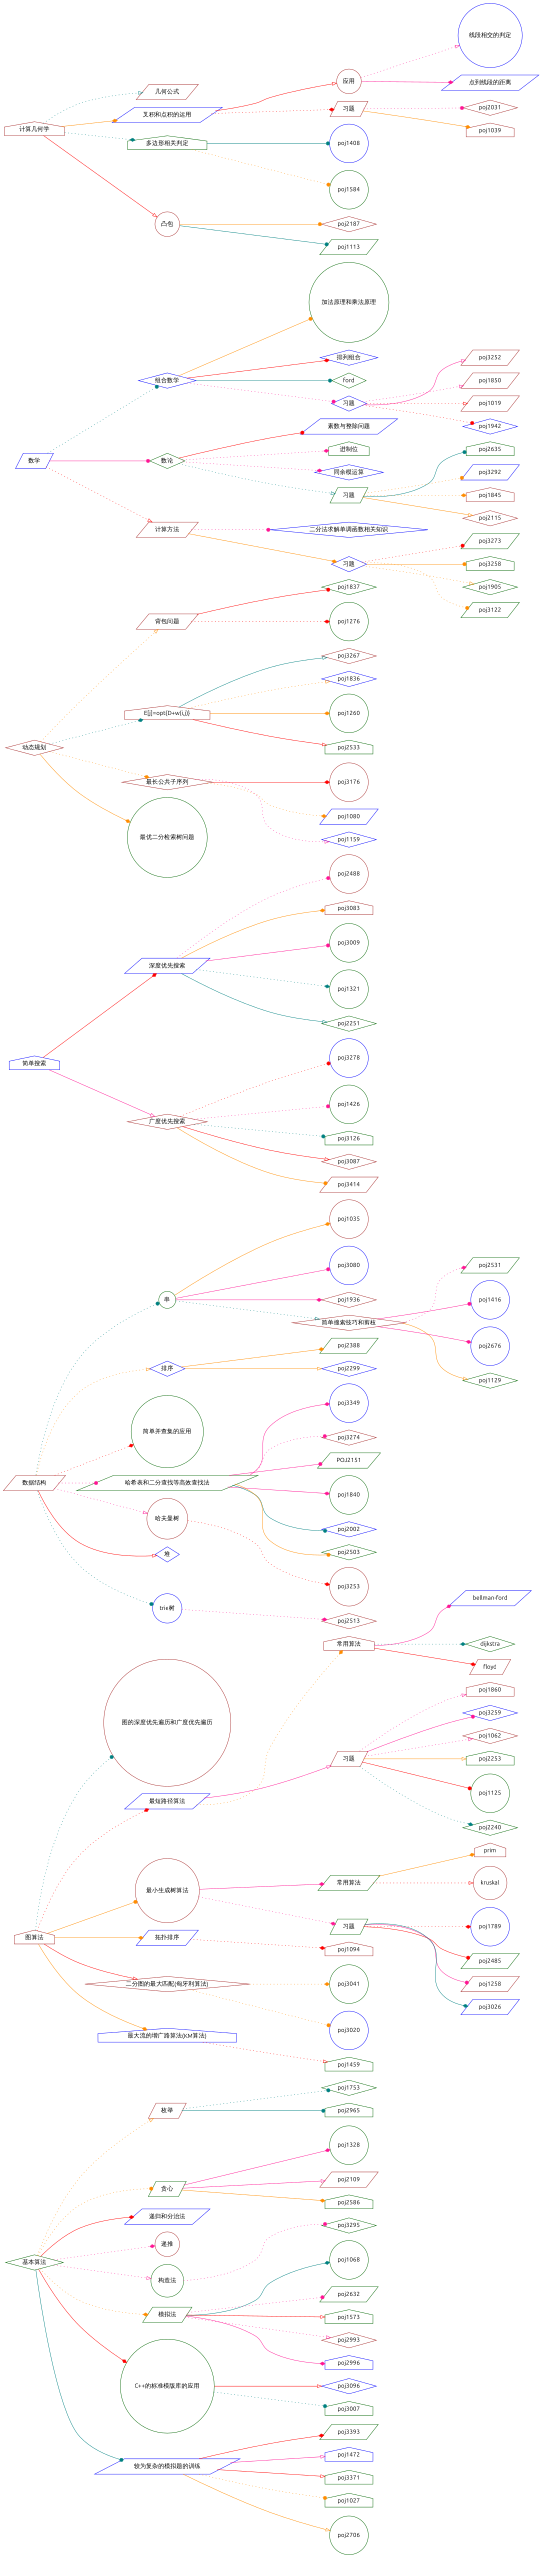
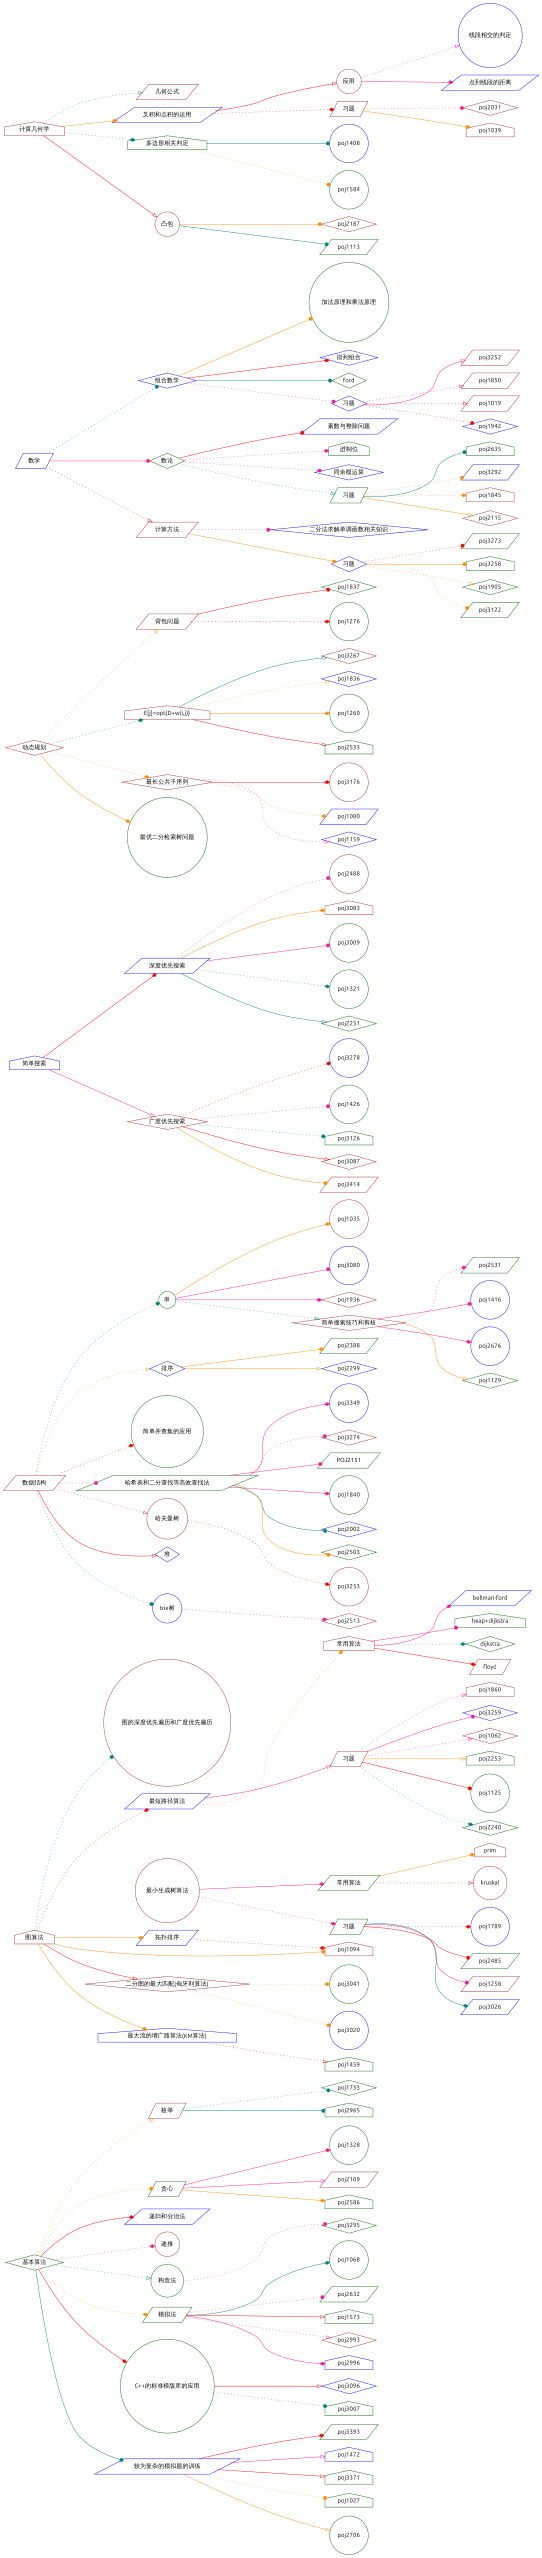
none -> (490, 1621)
(90, 1918) -> (188, 1956)
(100, 2272) -> (100, 2272)
